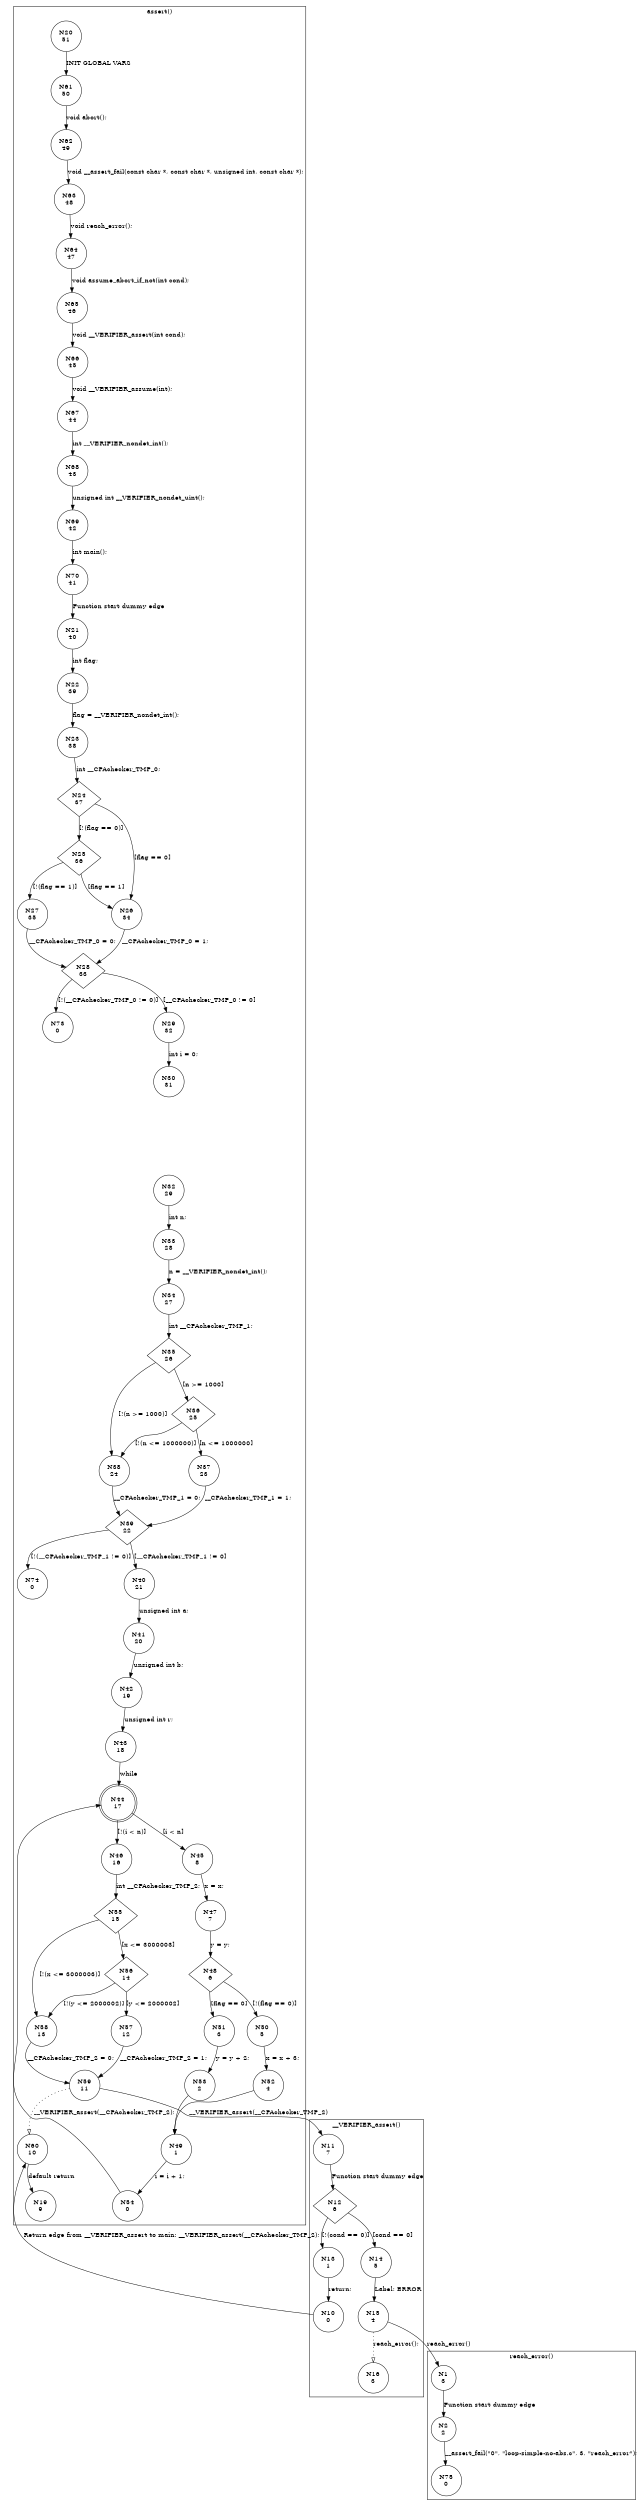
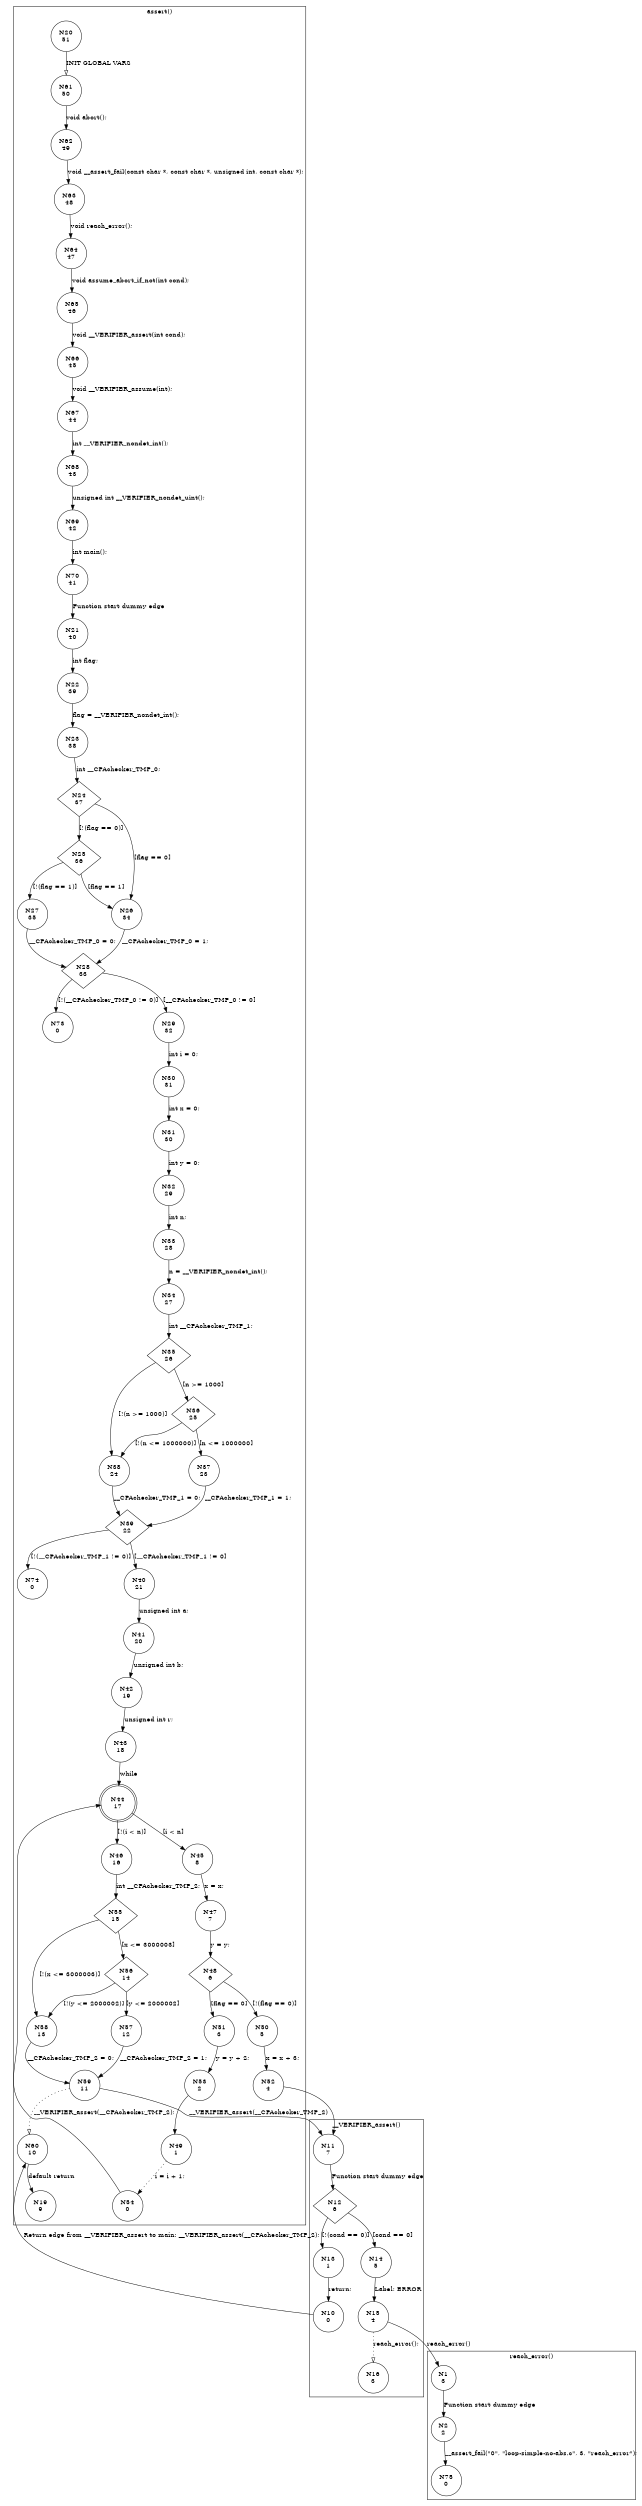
(66, 61) -> (66, 61)
none -> (169, 1136)
(207, 2102) -> (319, 2098)
(154, 2176) -> (154, 2176)
